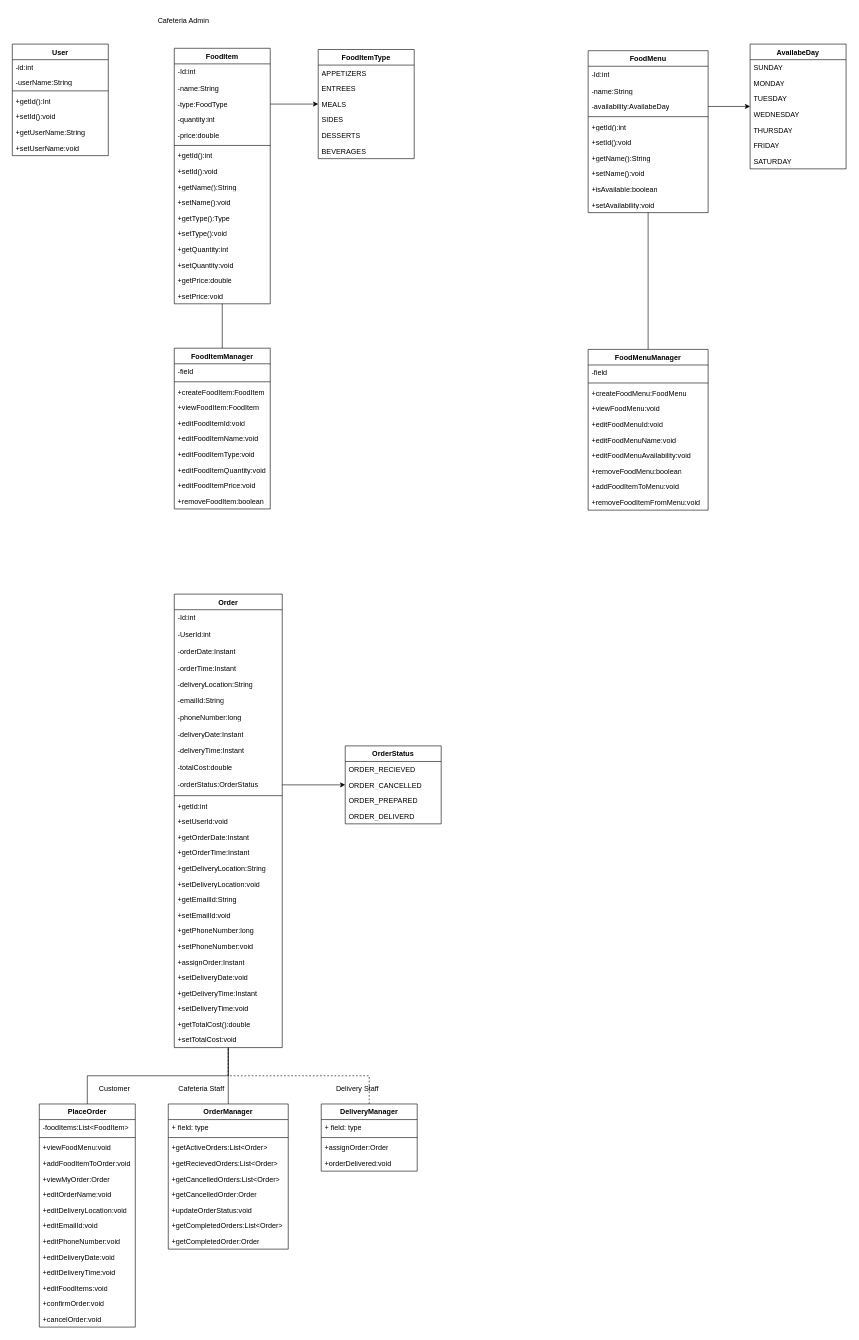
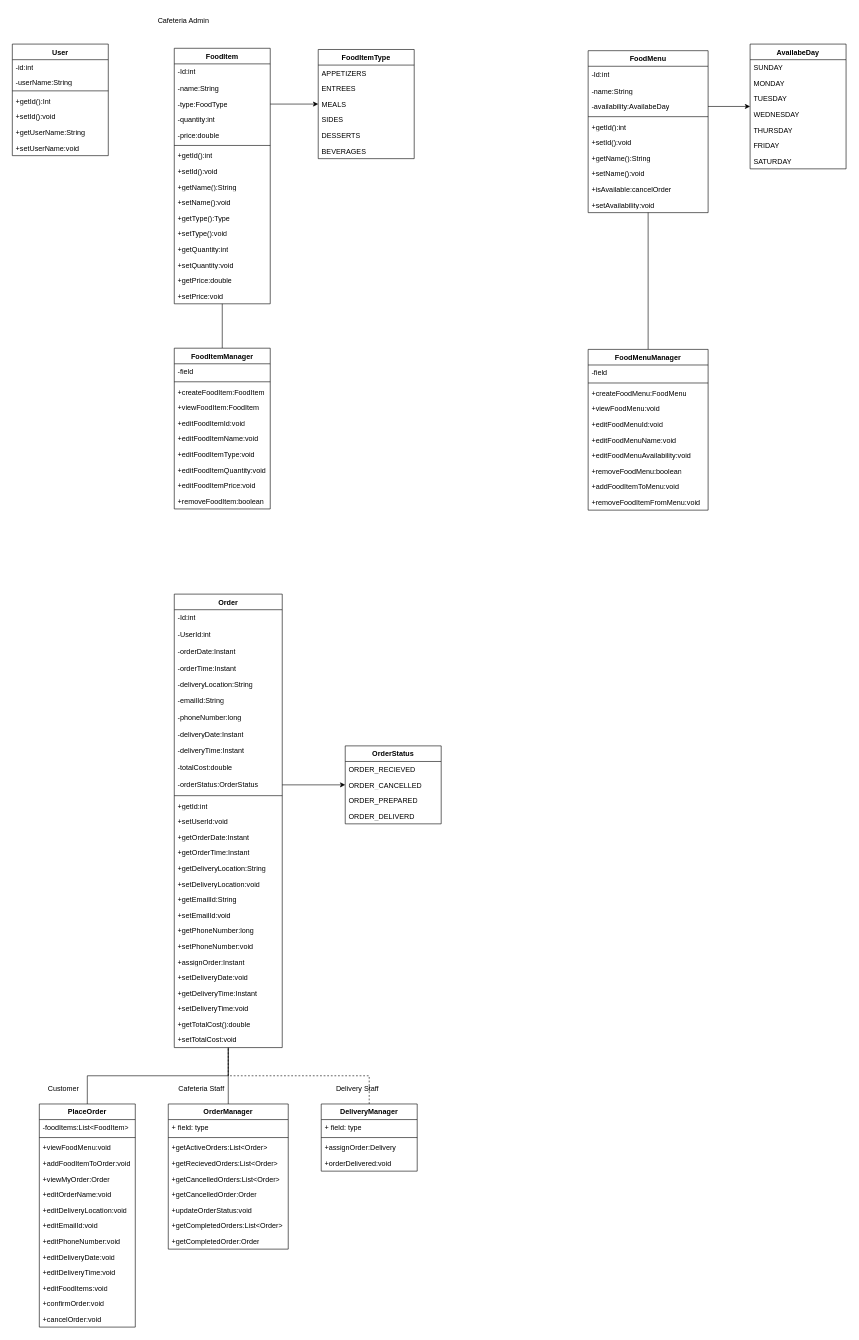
(627, 190) -> (635, 190)
(114, 1089) -> (63, 1089)
(359, 1149) -> (363, 1149)
